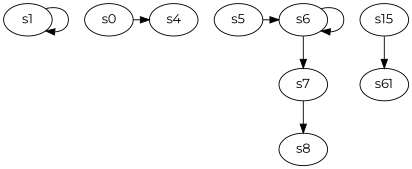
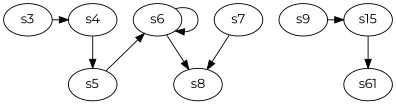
(28, 20) -> none
(109, 20) -> (28, 20)
none -> (303, 20)
none -> (93, 48)
(303, 48) -> (175, 48)
